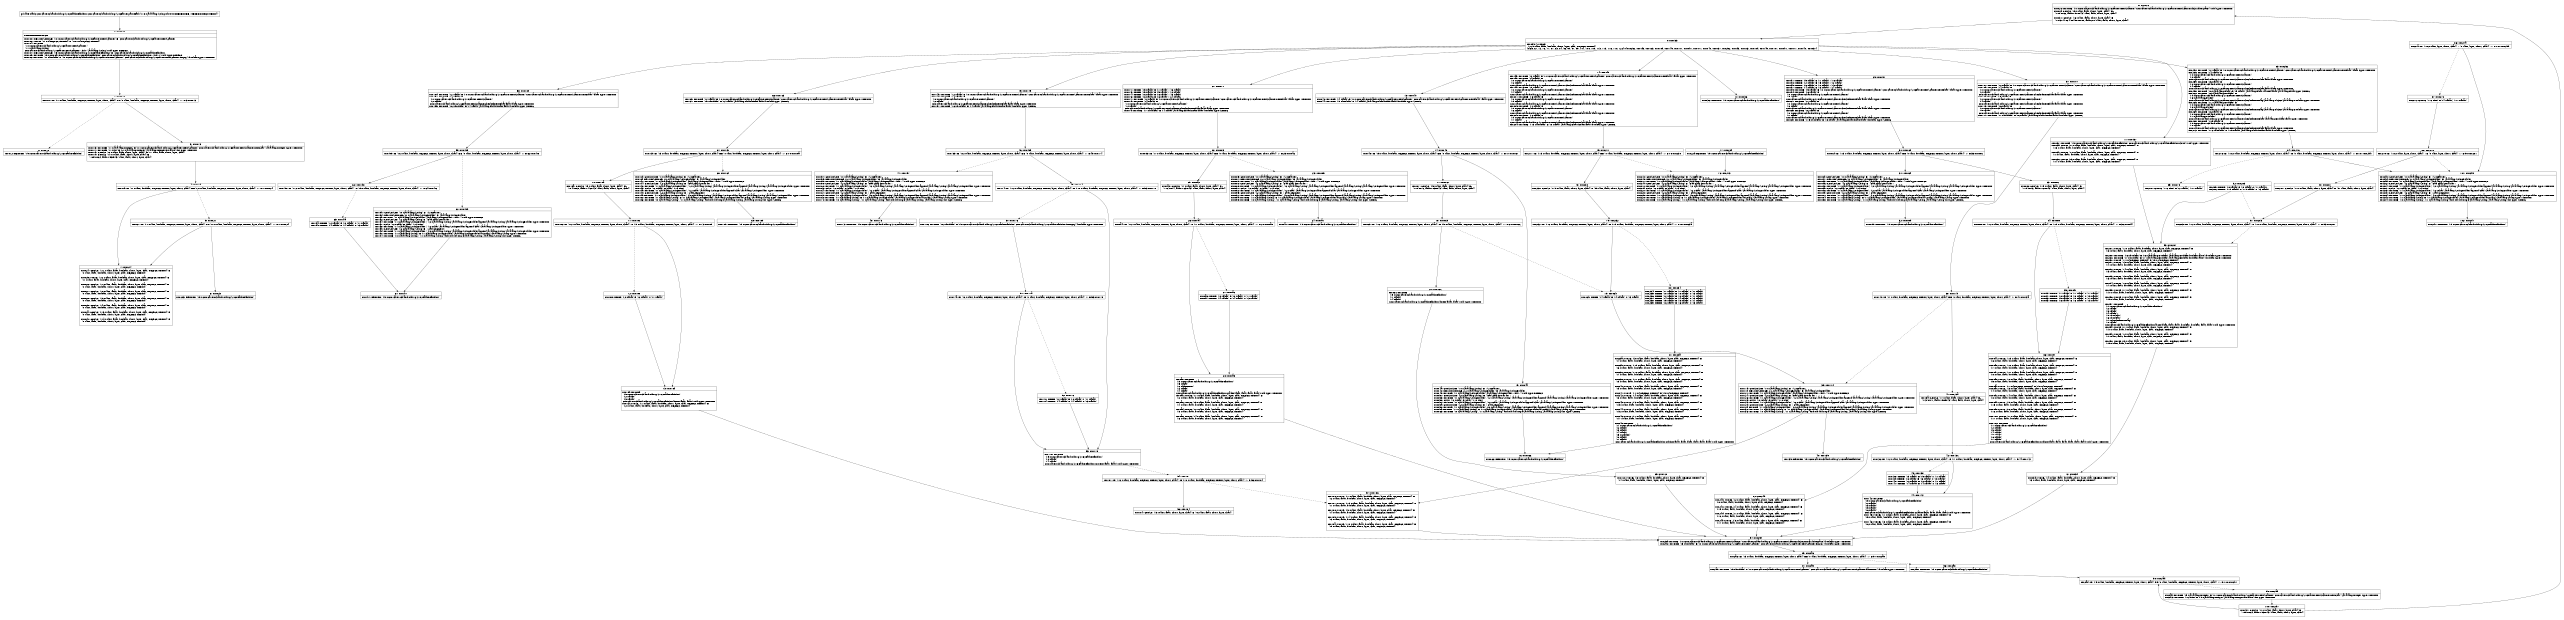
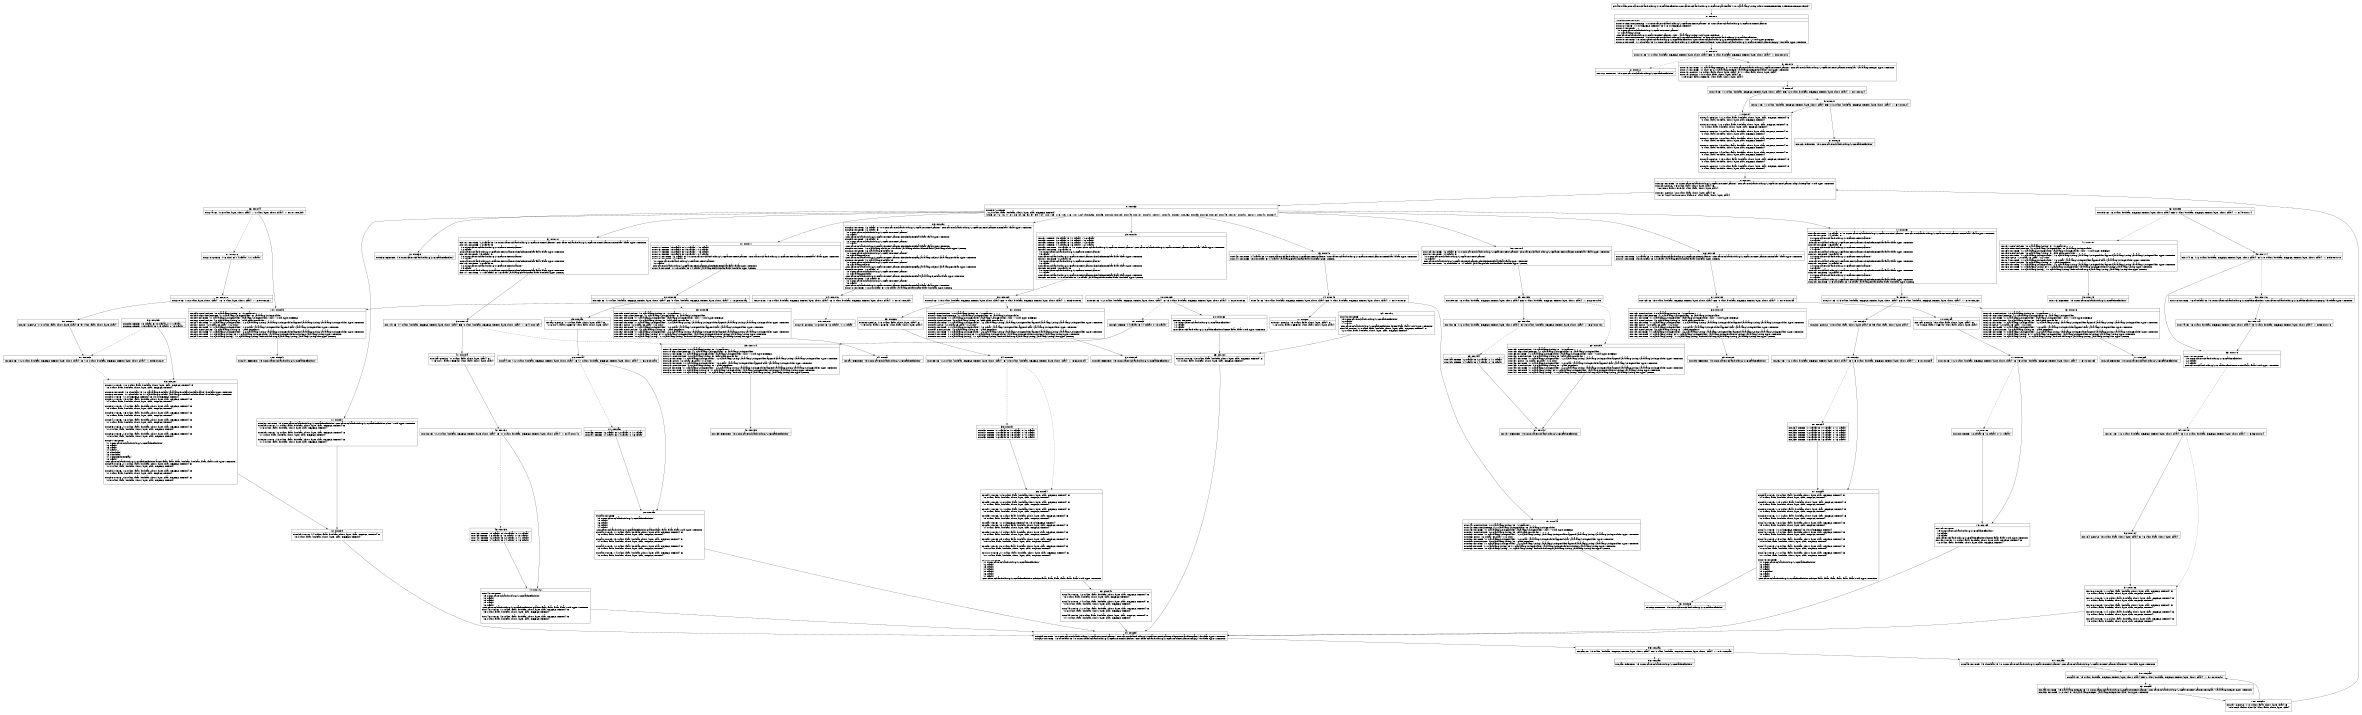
(1025, 99) -> none
(1726, 163) -> (2116, 347)
none -> (1745, 175)
(2143, 204) -> (337, 487)
(1443, 205) -> none
(1612, 258) -> (1858, 426)
(2035, 287) -> (1052, 419)
none -> (1387, 323)
(1185, 386) -> (602, 523)
(1068, 398) -> none
(1614, 469) -> (2130, 561)
